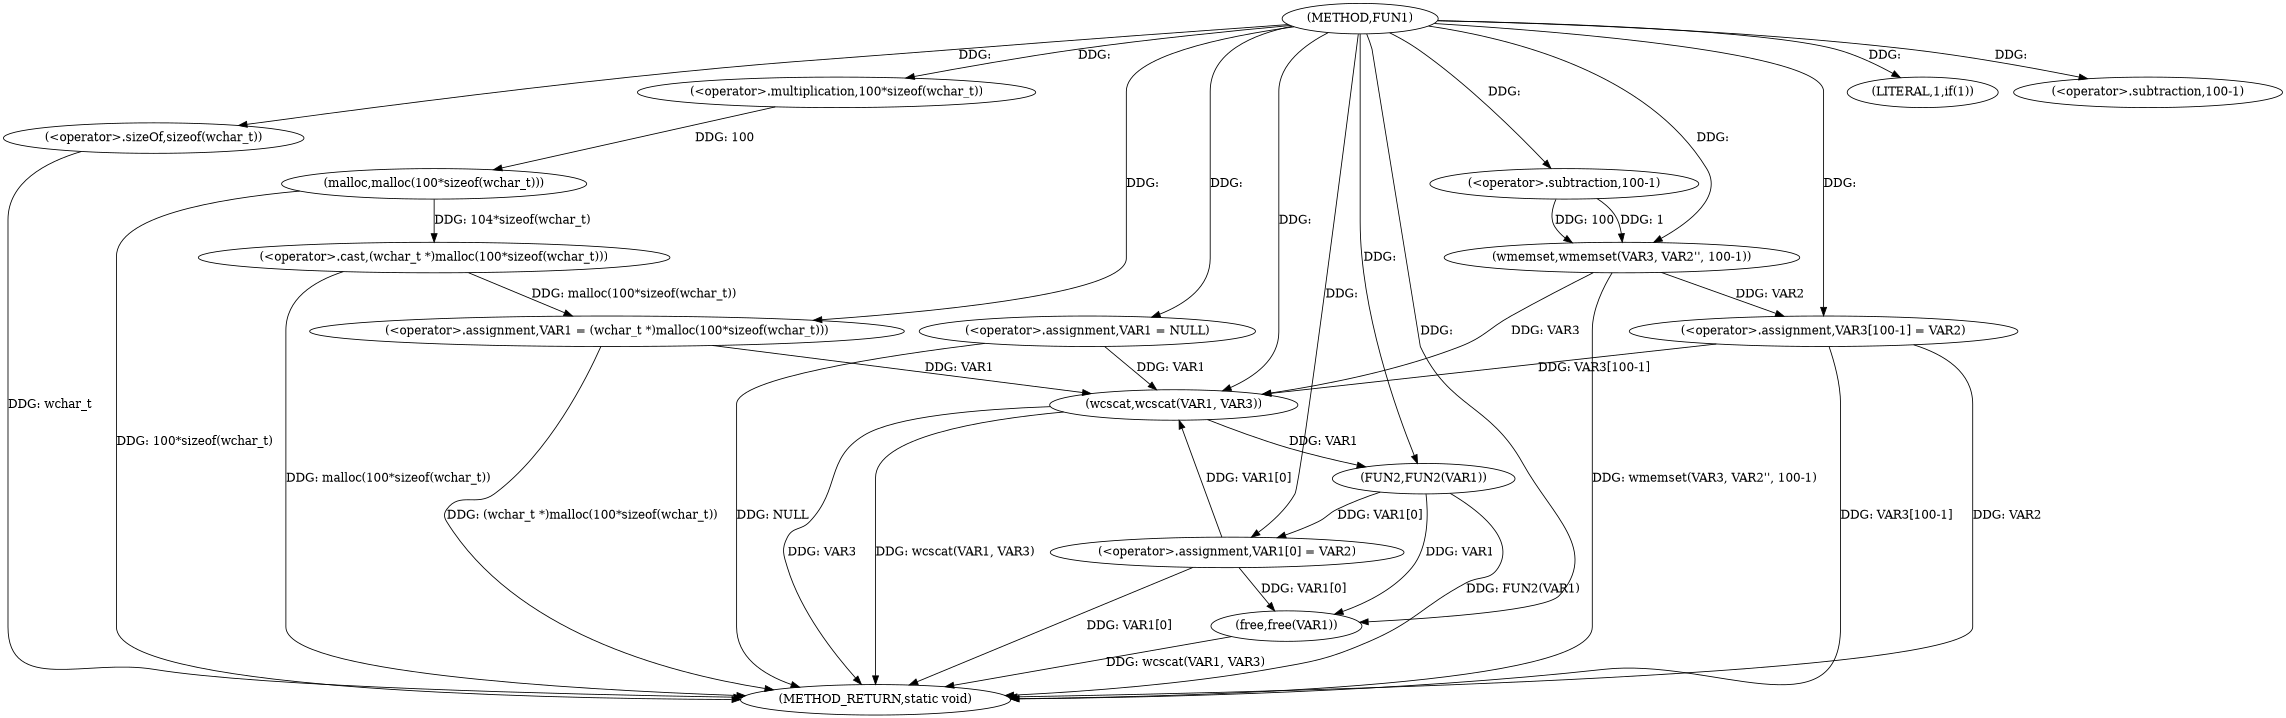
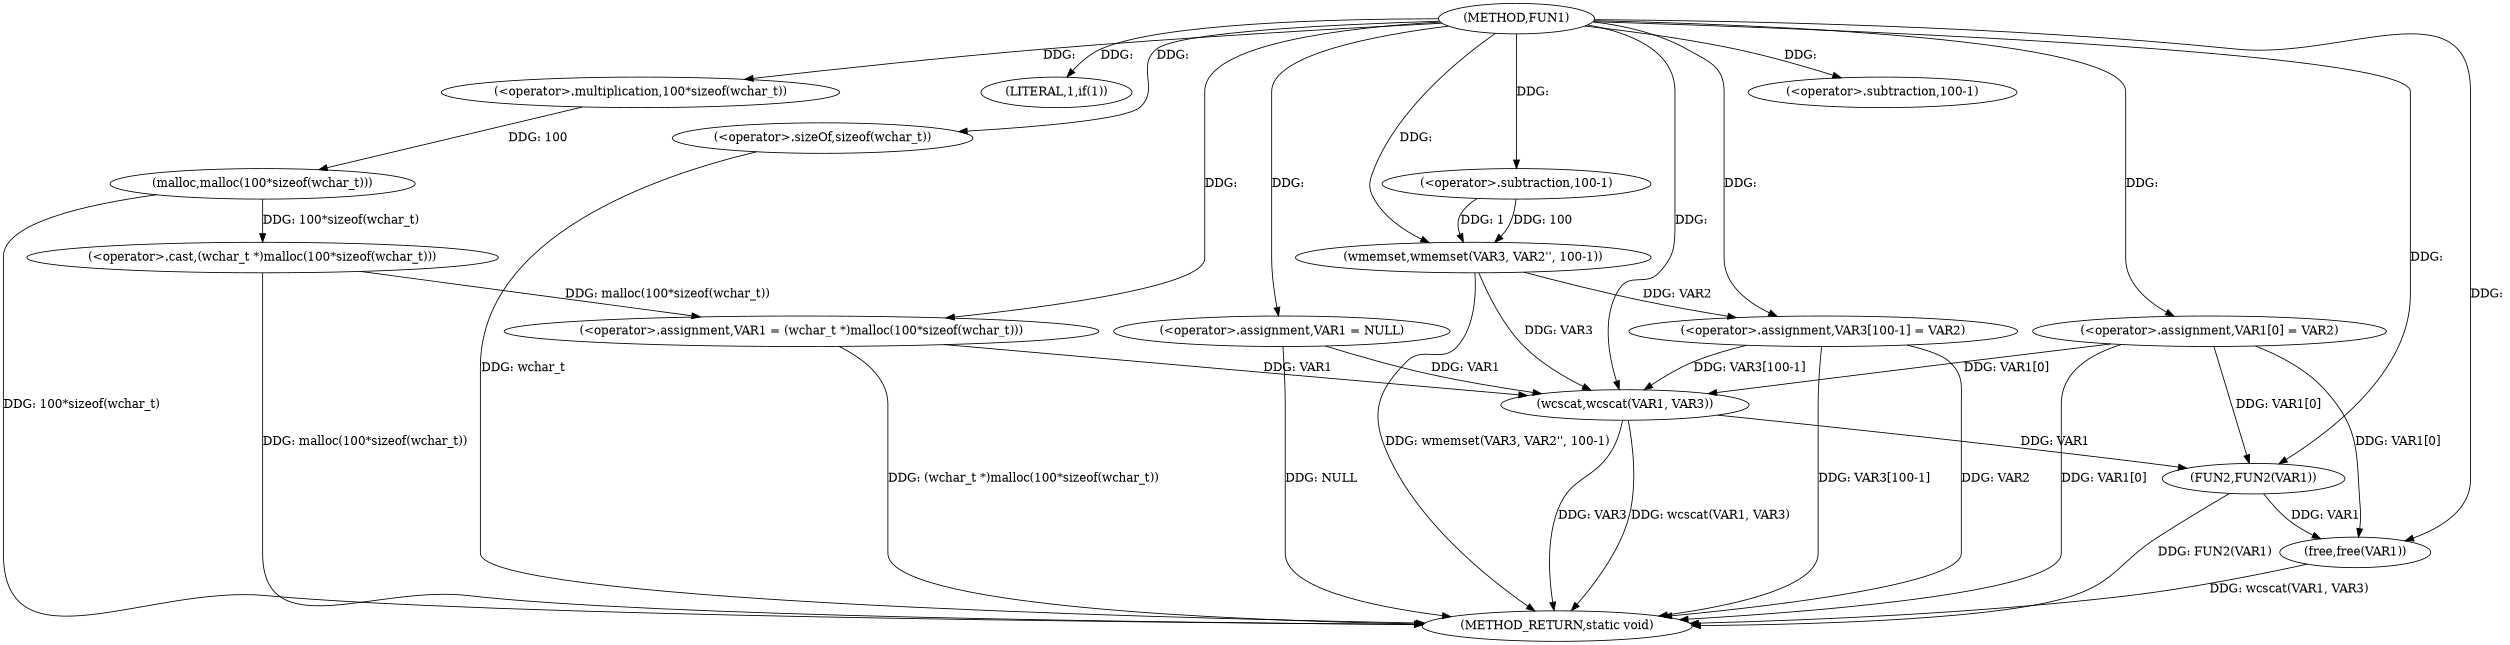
(513, 221) -> (341, 221)
(1332, 512) -> (2230, 401)
